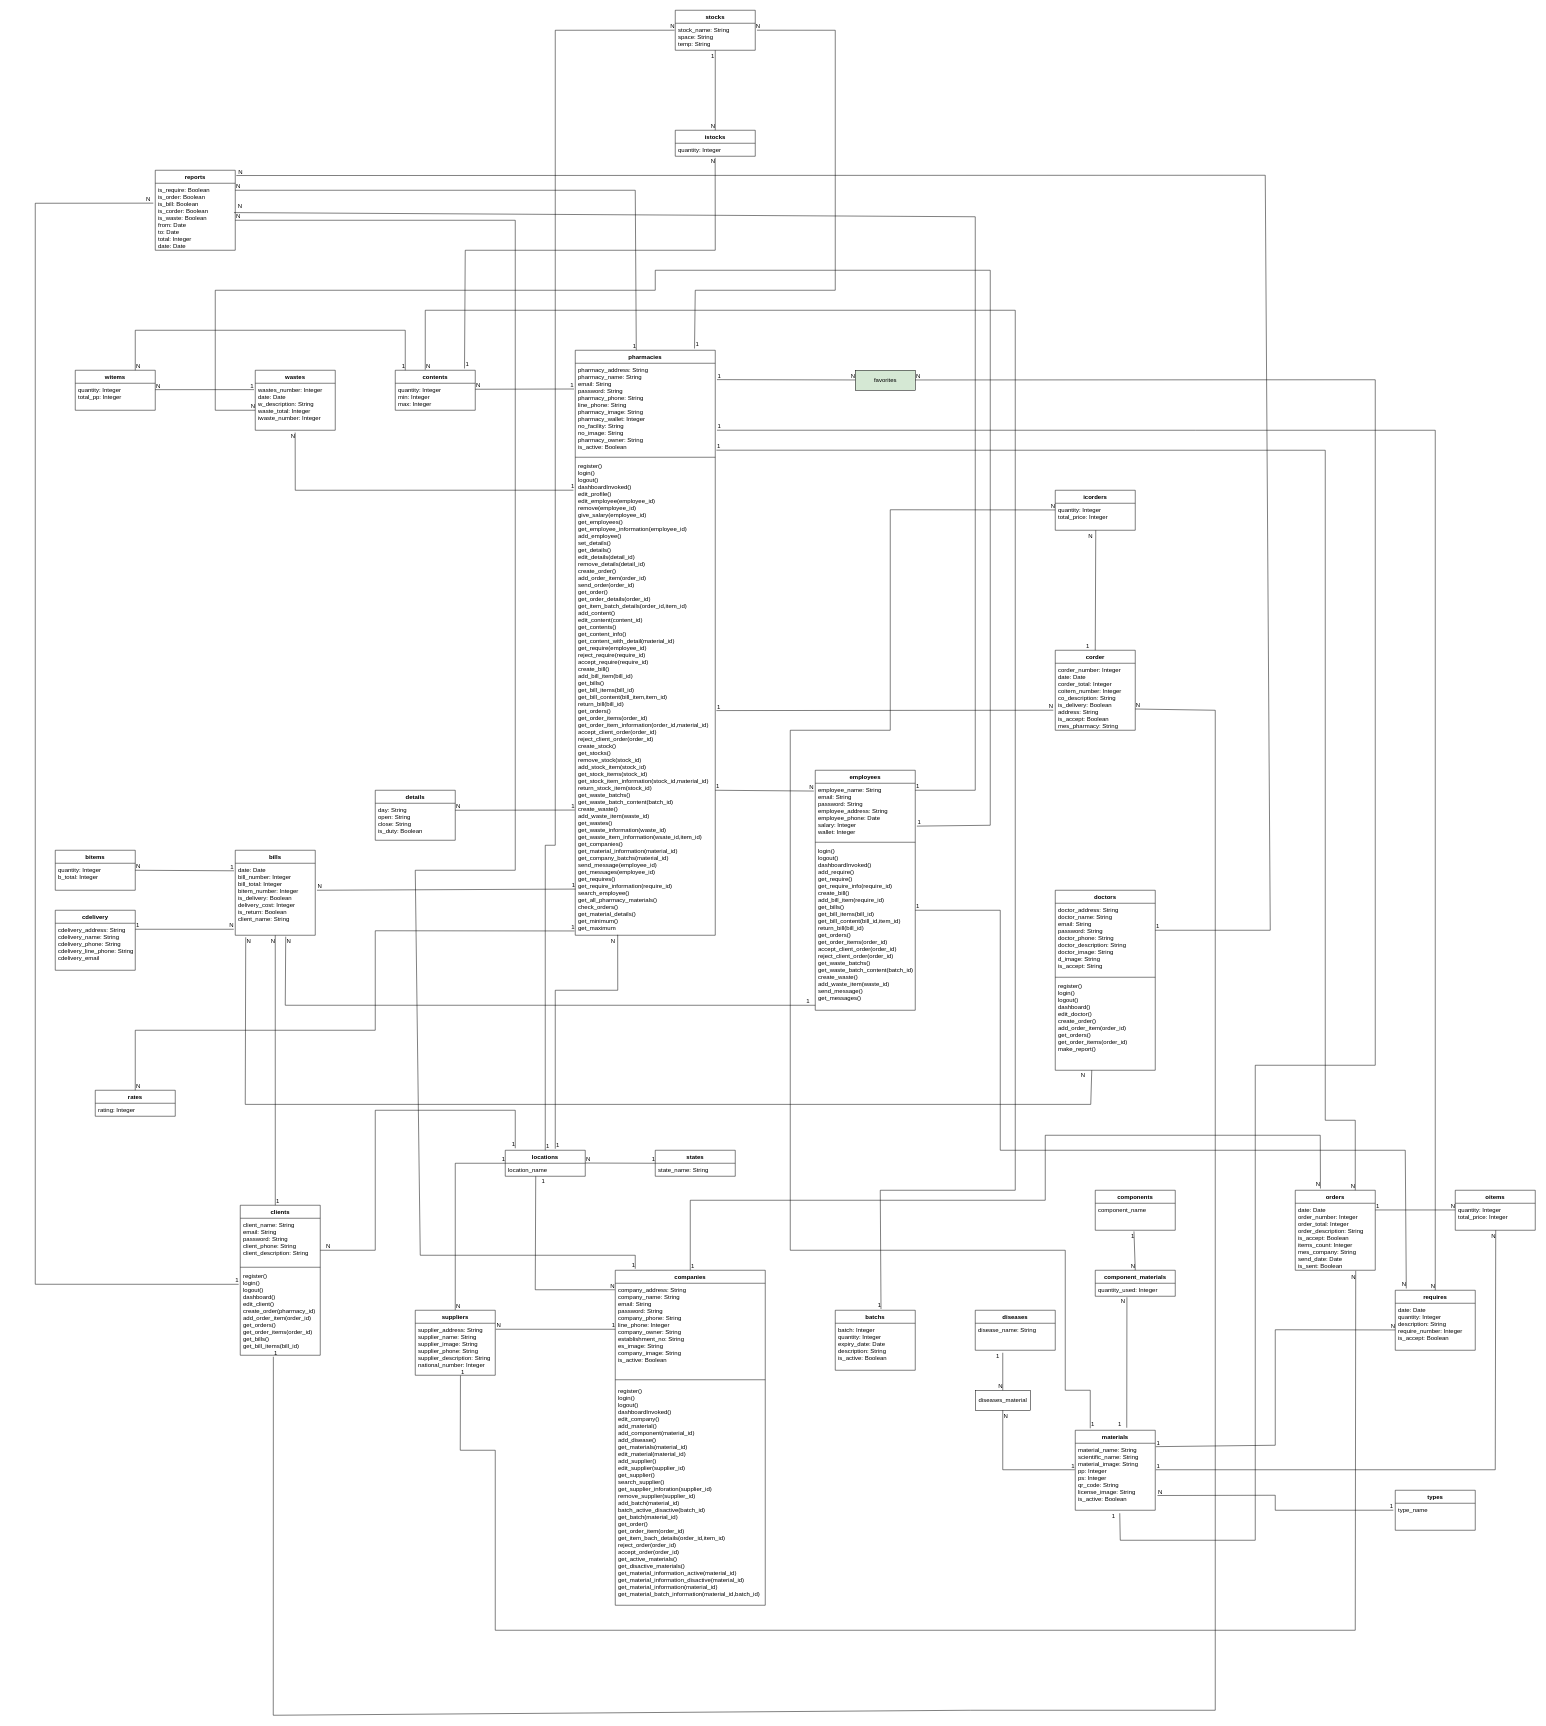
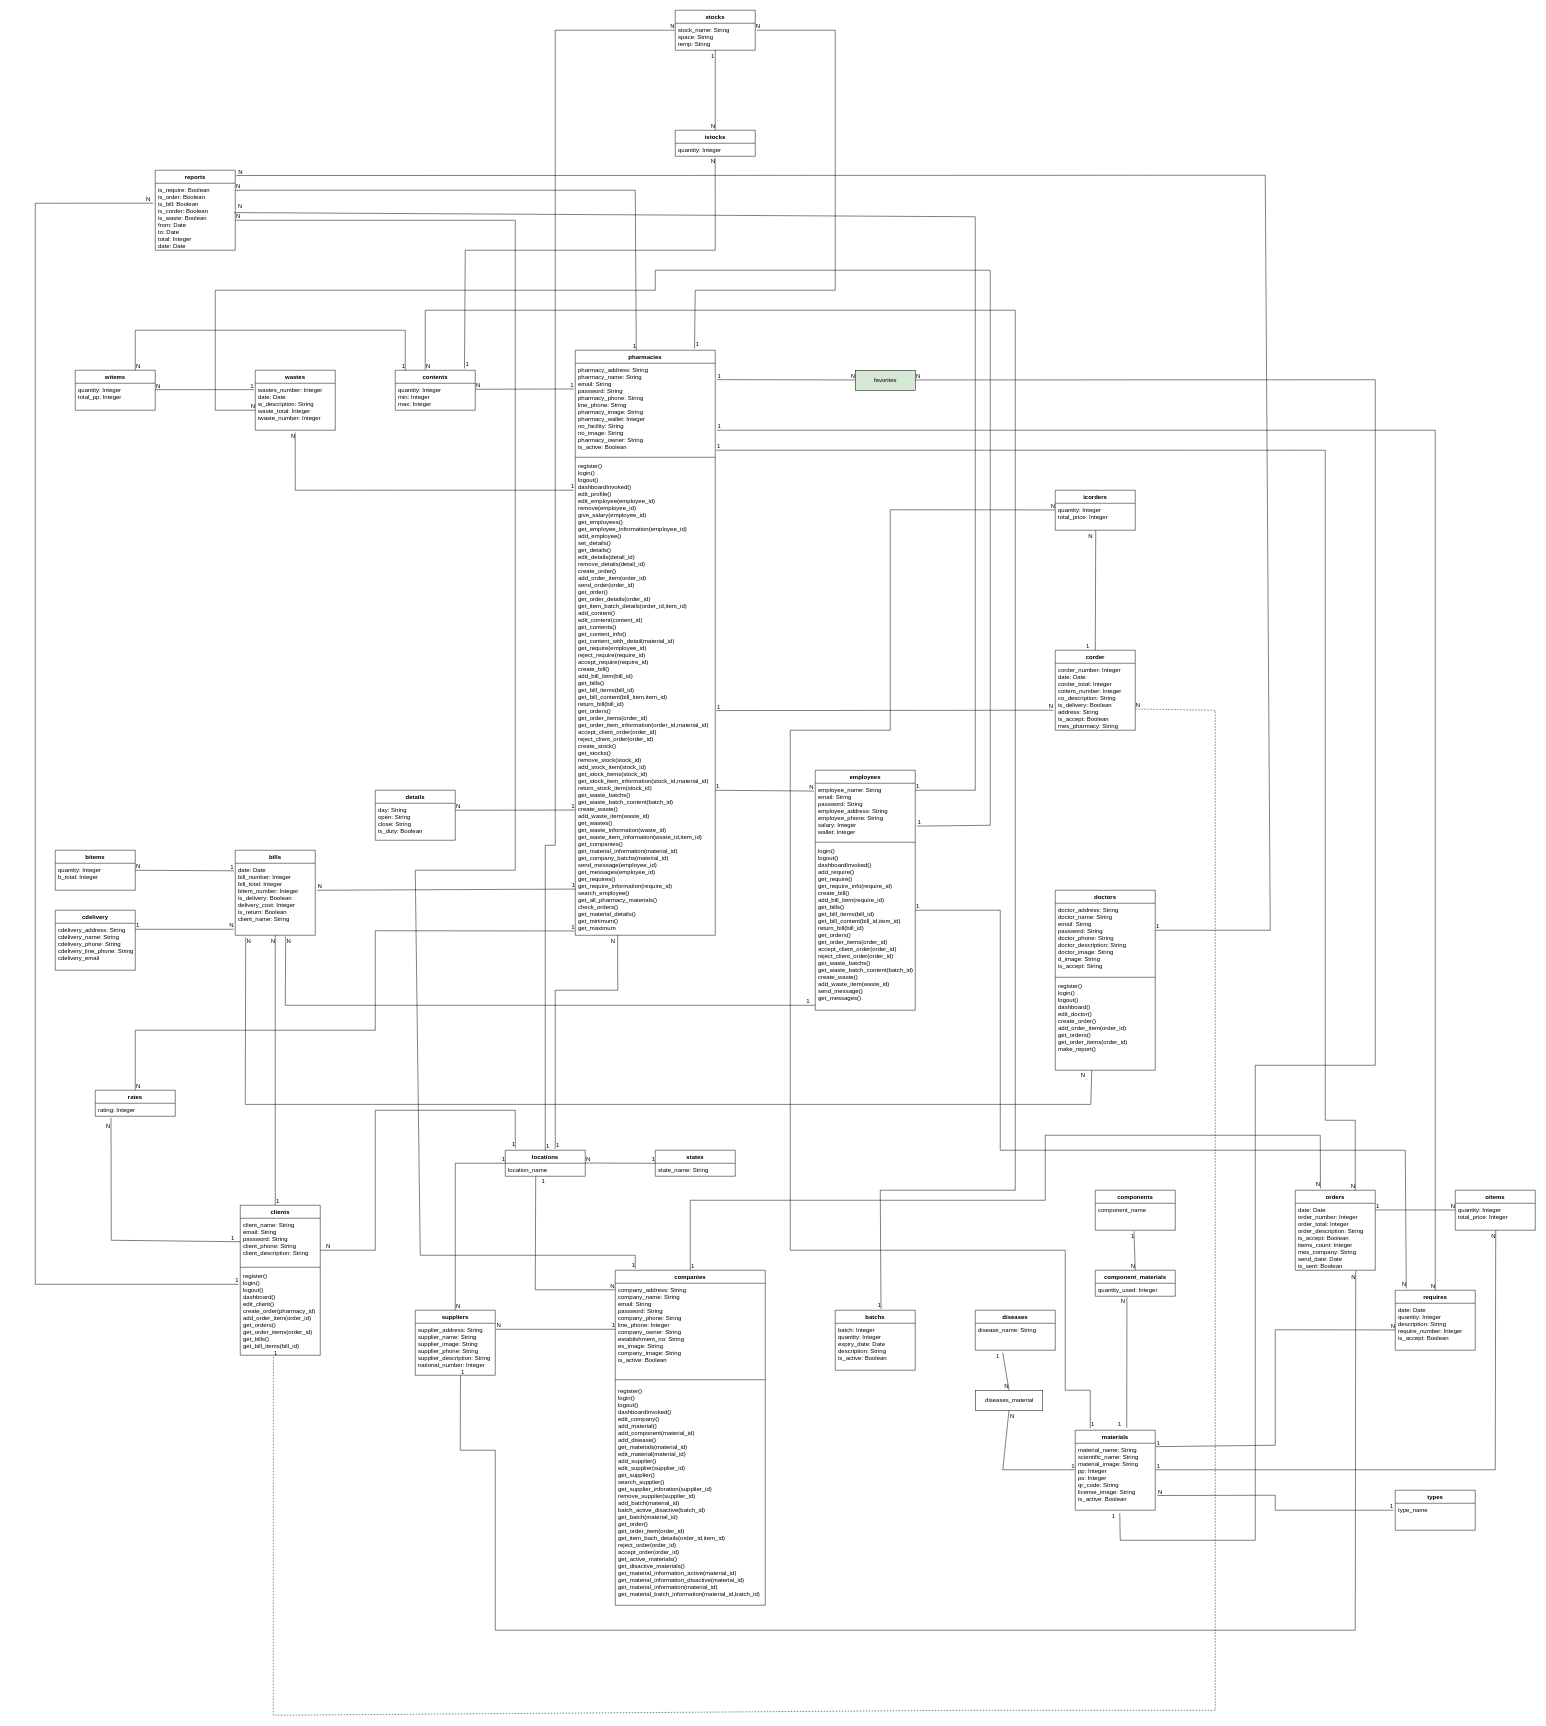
(850, 790) -> (850, 790)
none -> (111, 1224)
(1215, 1337) -> (1215, 1337)
(1003, 1400) -> (1009, 1400)
